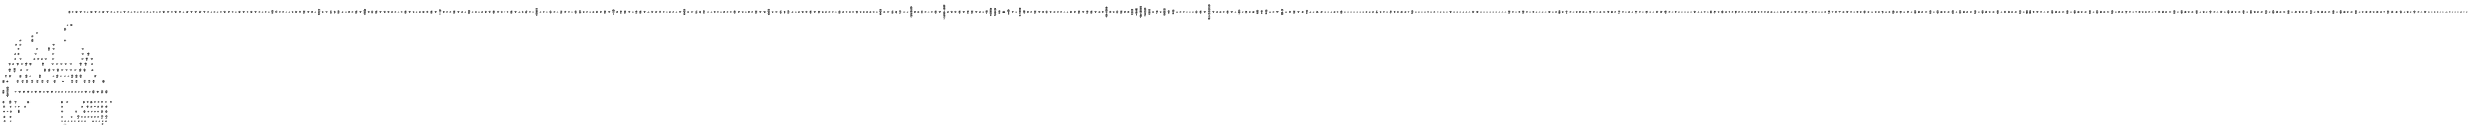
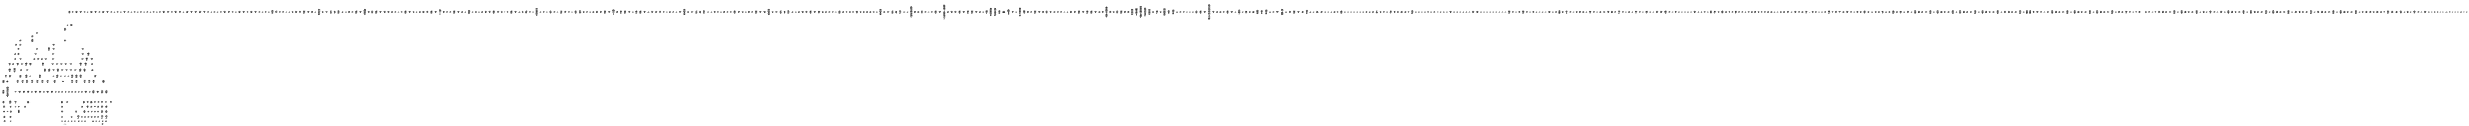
(2142, 12) -> none
